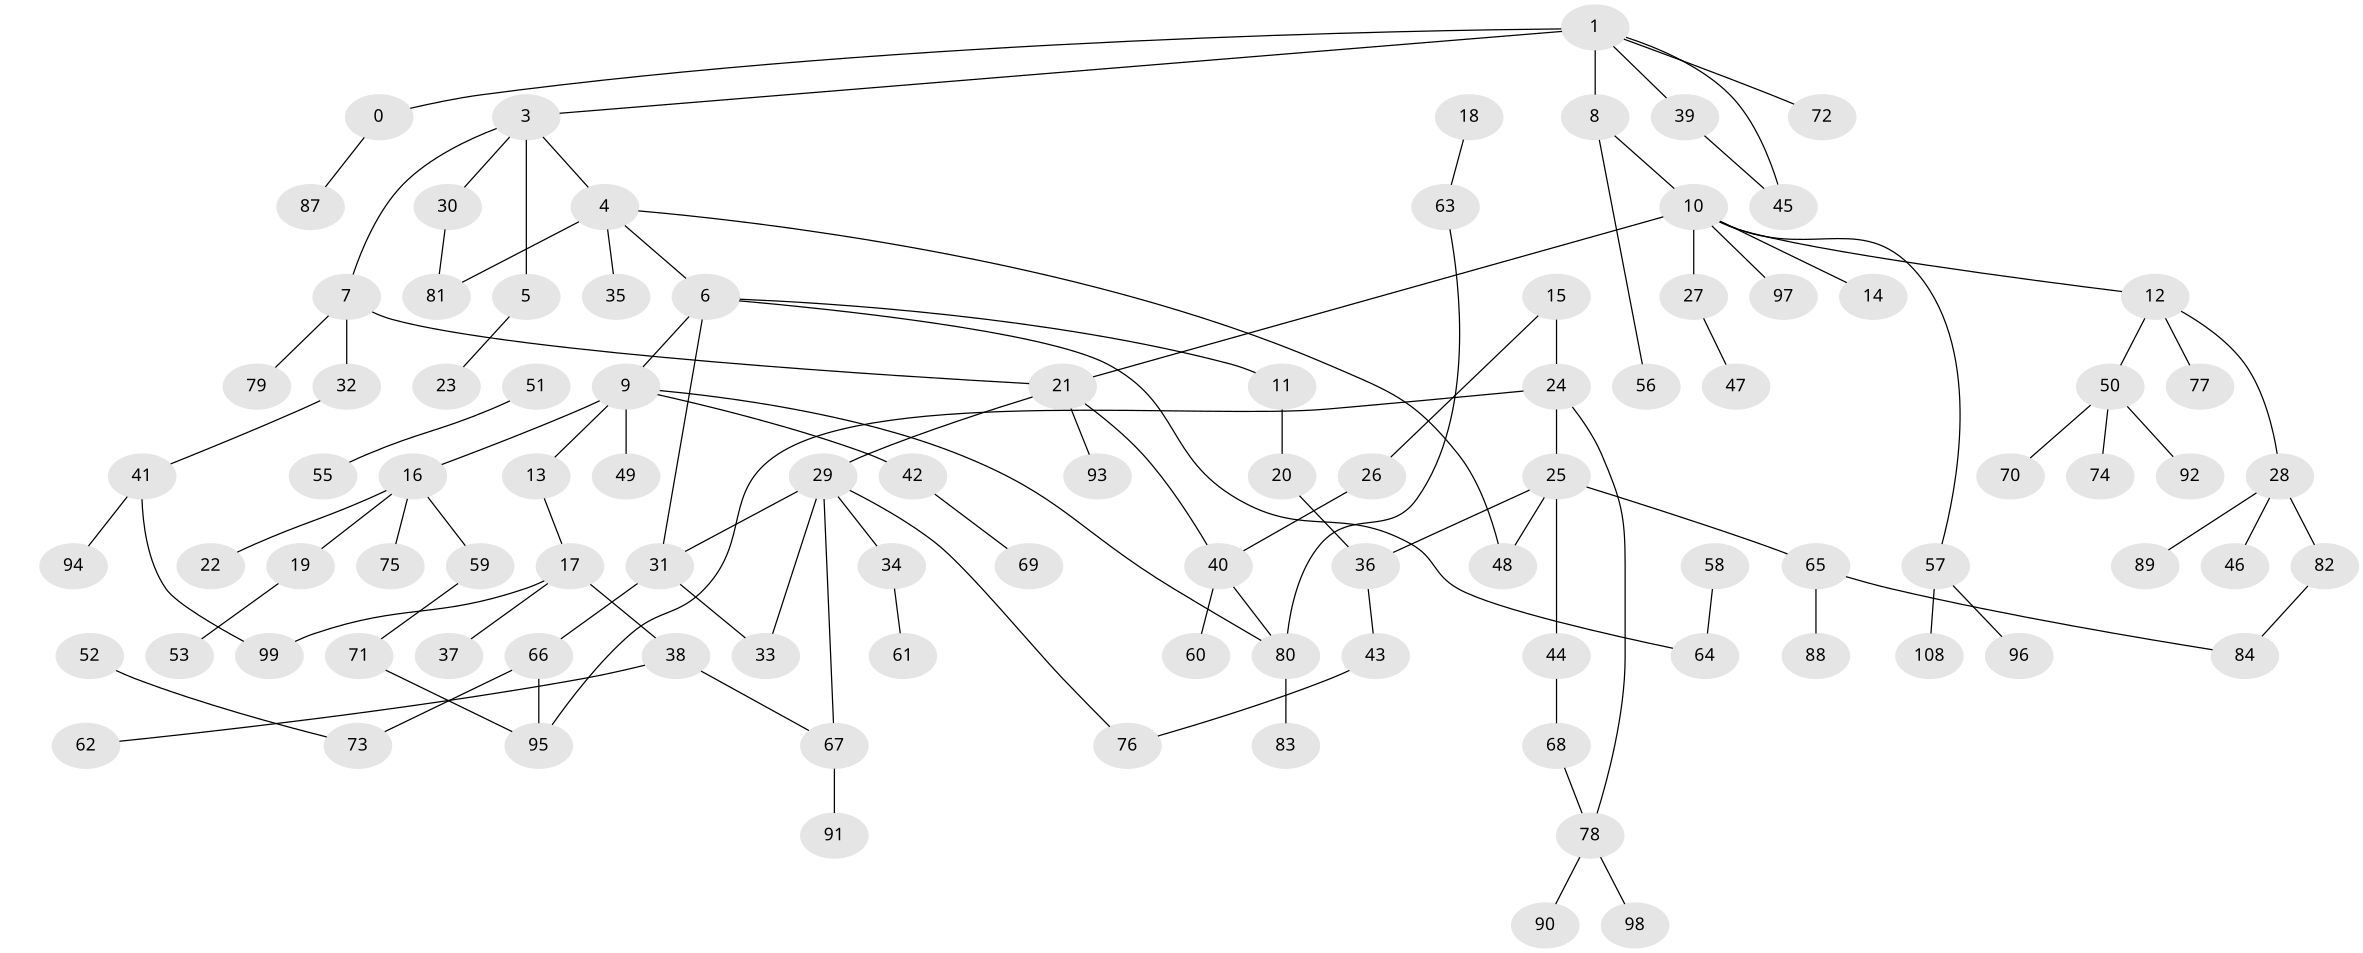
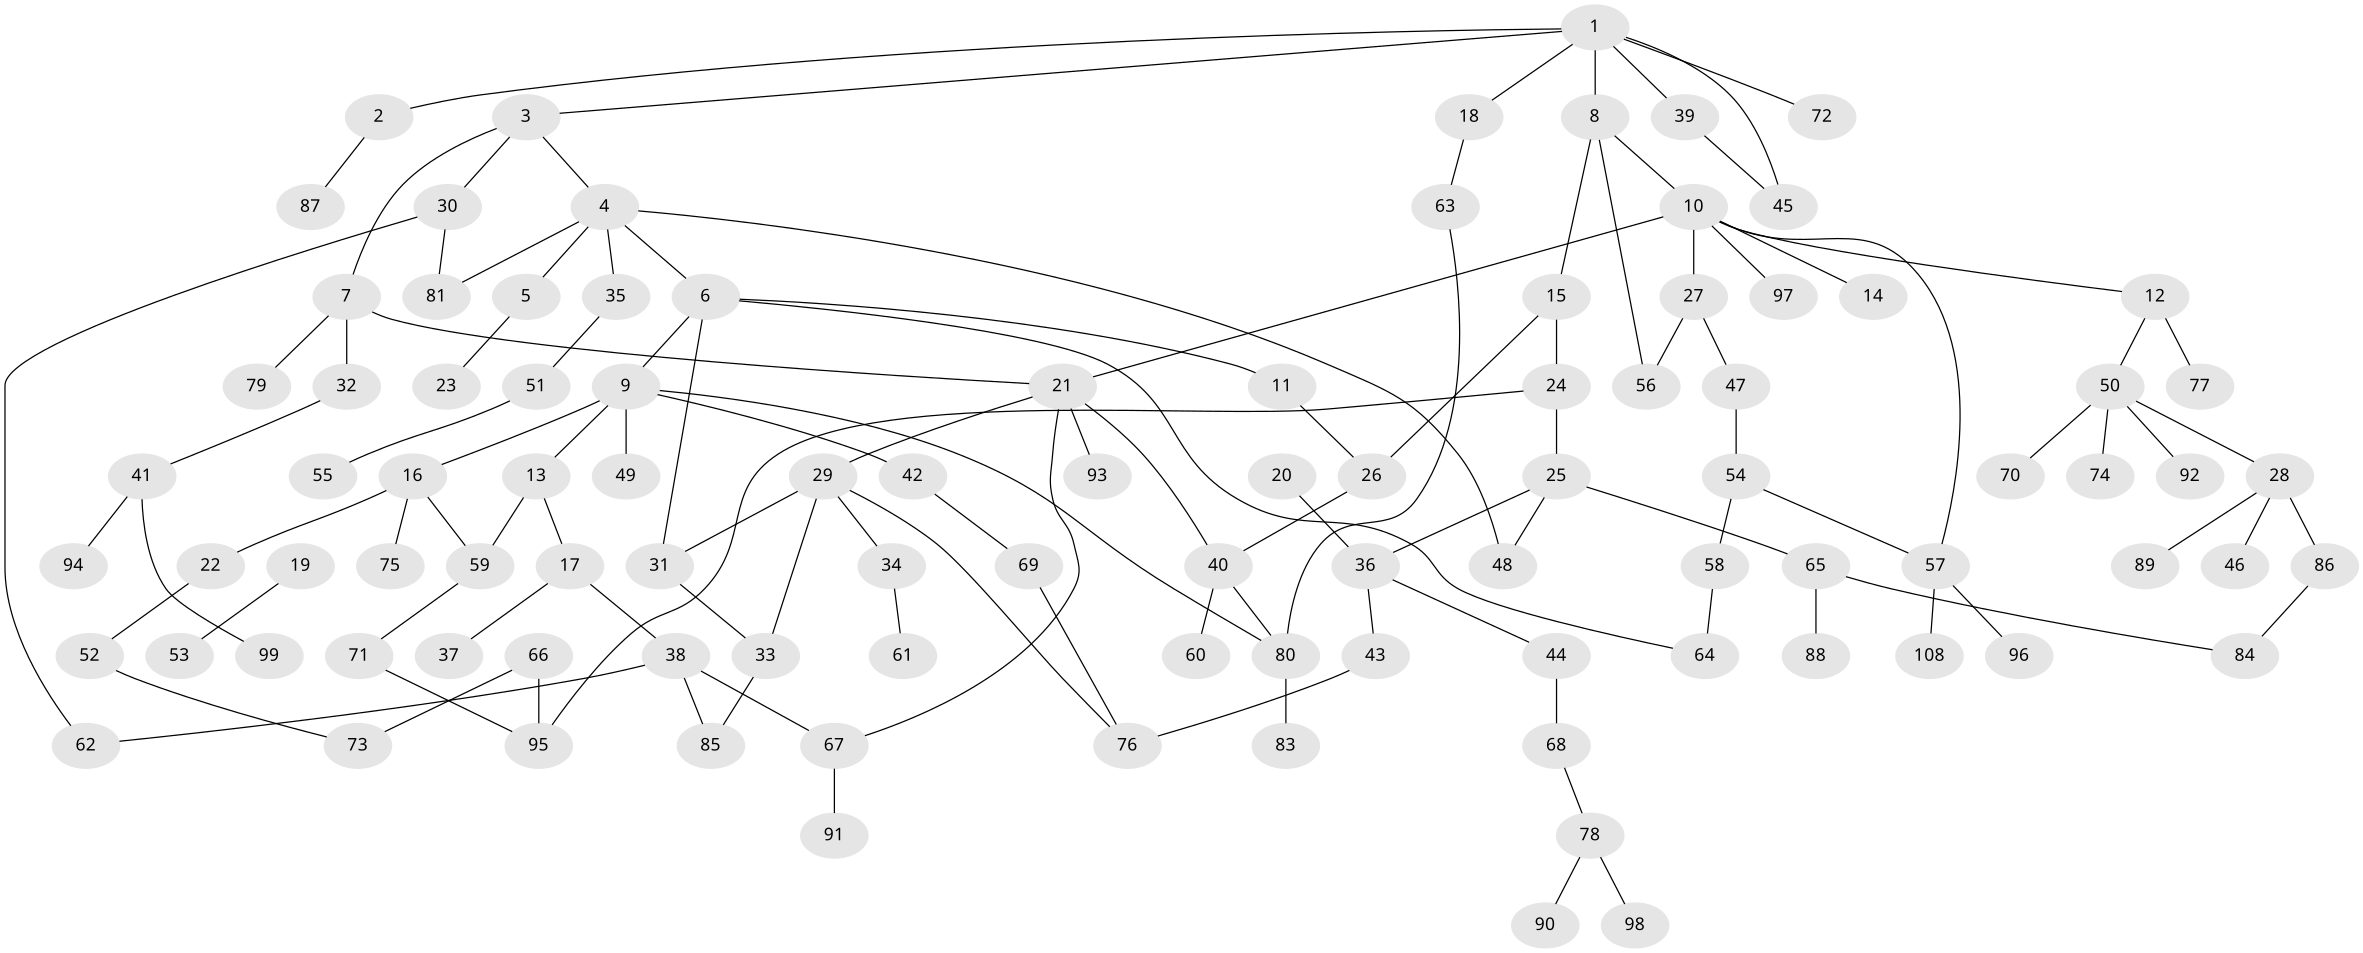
none -> (1532, 72)
(379, 117) -> (379, 117)
(526, 207) -> (566, 252)
none -> (1576, 207)
none -> (577, 340)
none -> (1670, 342)
none -> (39, 354)
(2248, 369) -> (2195, 431)
(1282, 432) -> (1327, 431)
none -> (1736, 476)
(357, 521) -> none
none -> (508, 521)
(1557, 566) -> (1461, 611)
(2325, 566) -> (2325, 566)
(1625, 606) -> none
(439, 609) -> none
none -> (150, 611)
(599, 611) -> none
(829, 611) -> (1046, 628)
none -> (1078, 656)
none -> (711, 746)
